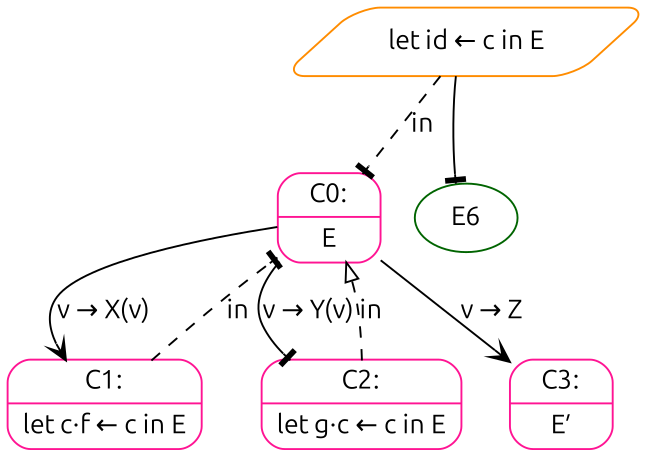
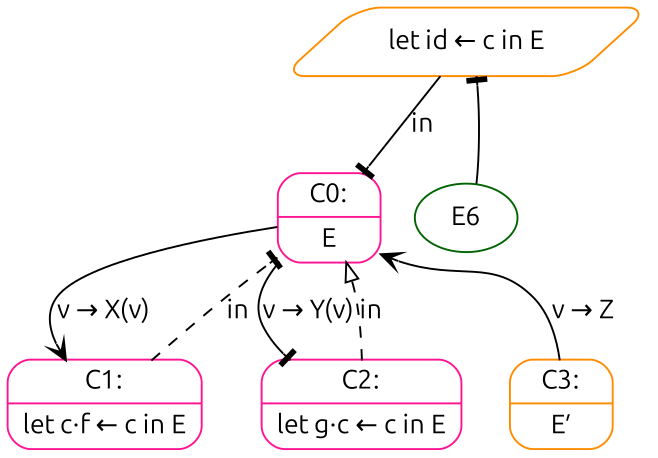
(405, 121) -> (405, 121)
(453, 125) -> (479, 135)
(438, 305) -> (503, 277)
(561, 404) -> (561, 404)
